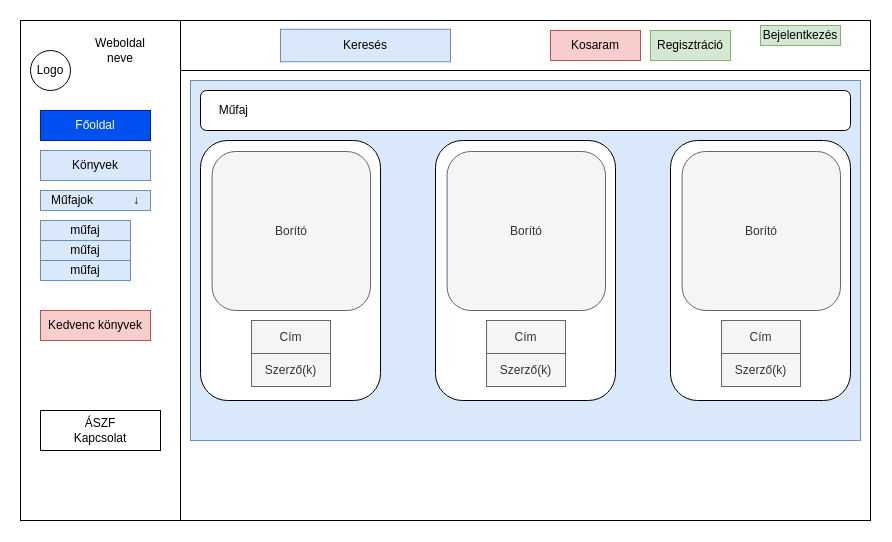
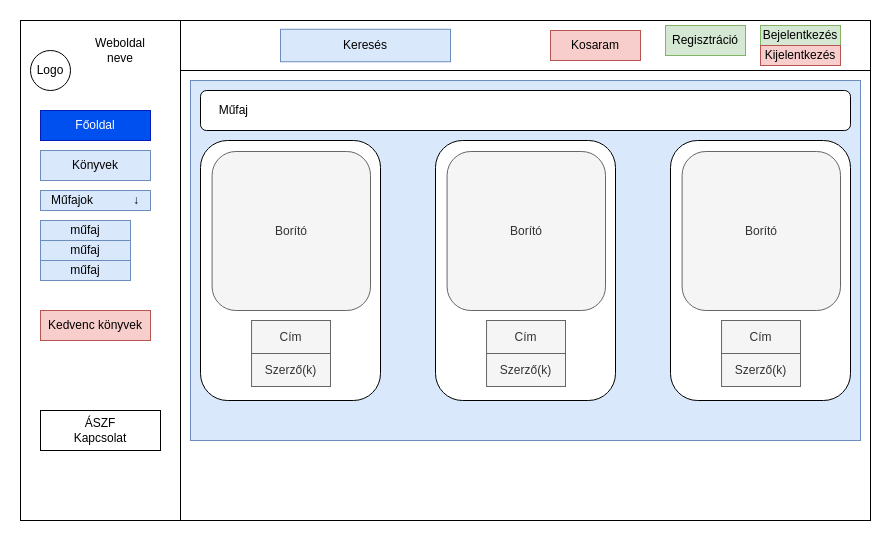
(691, 46) -> (706, 41)
none -> (801, 56)
